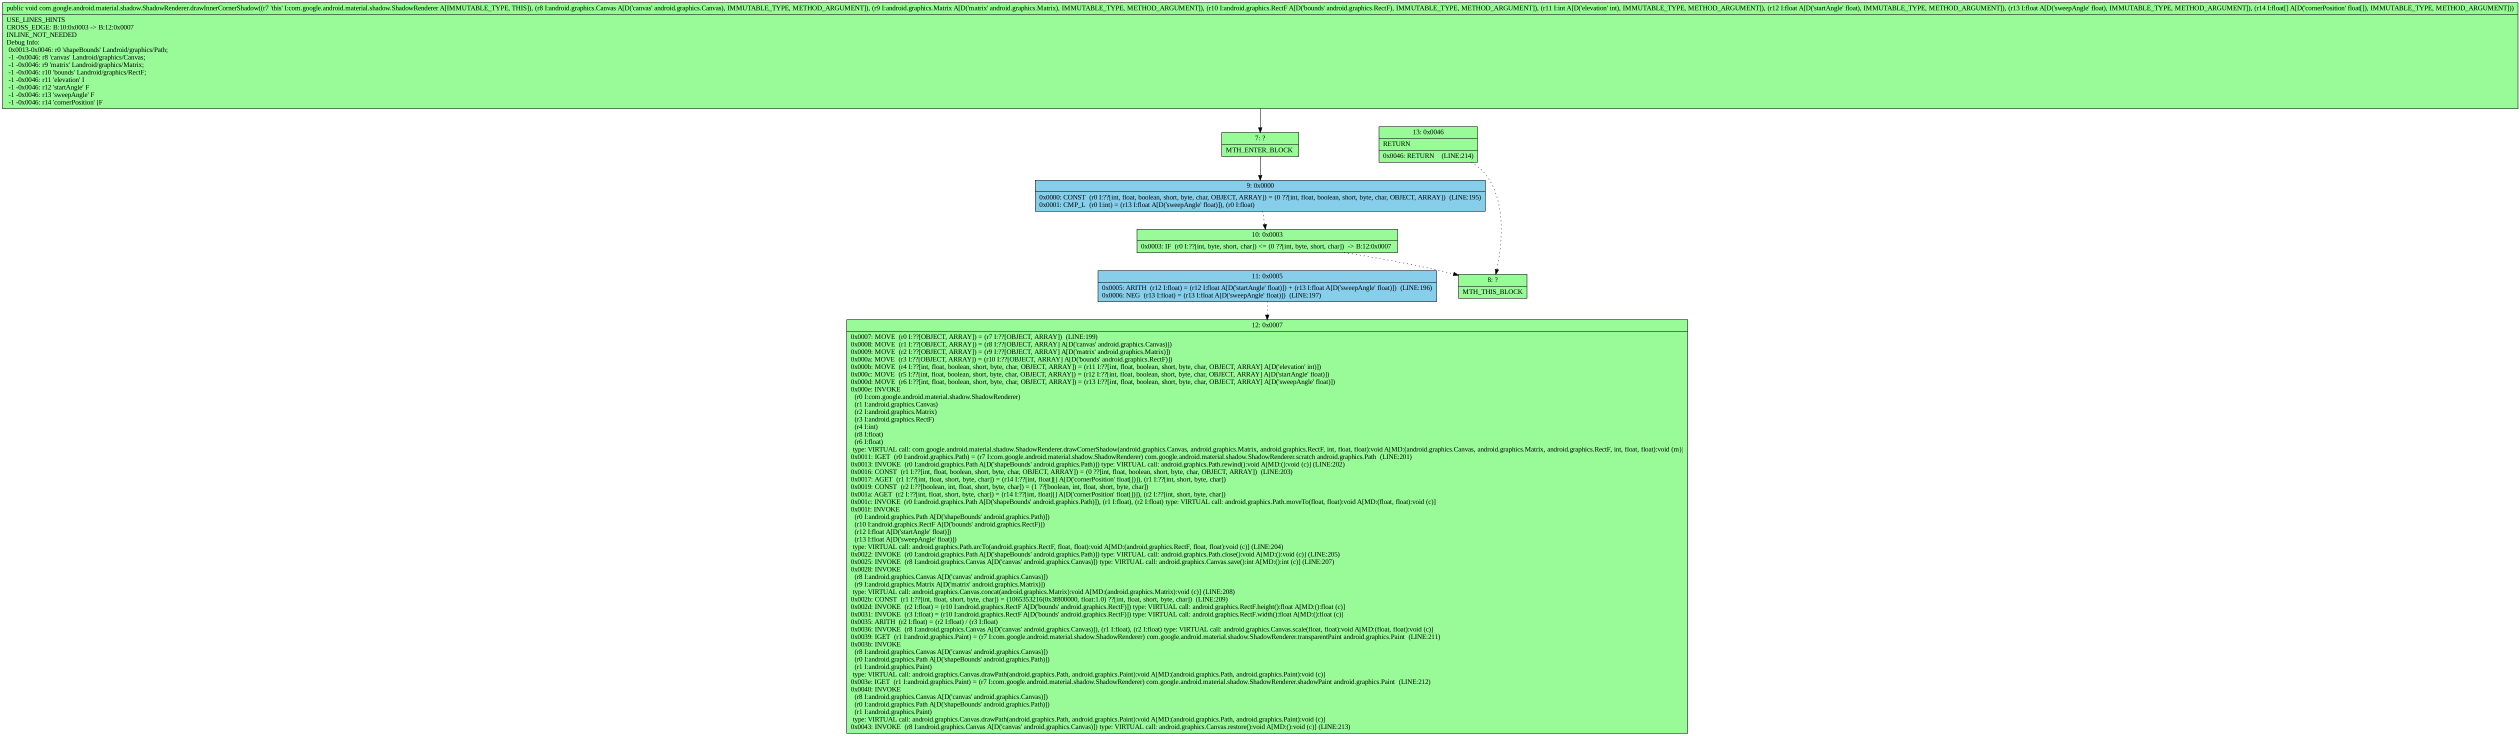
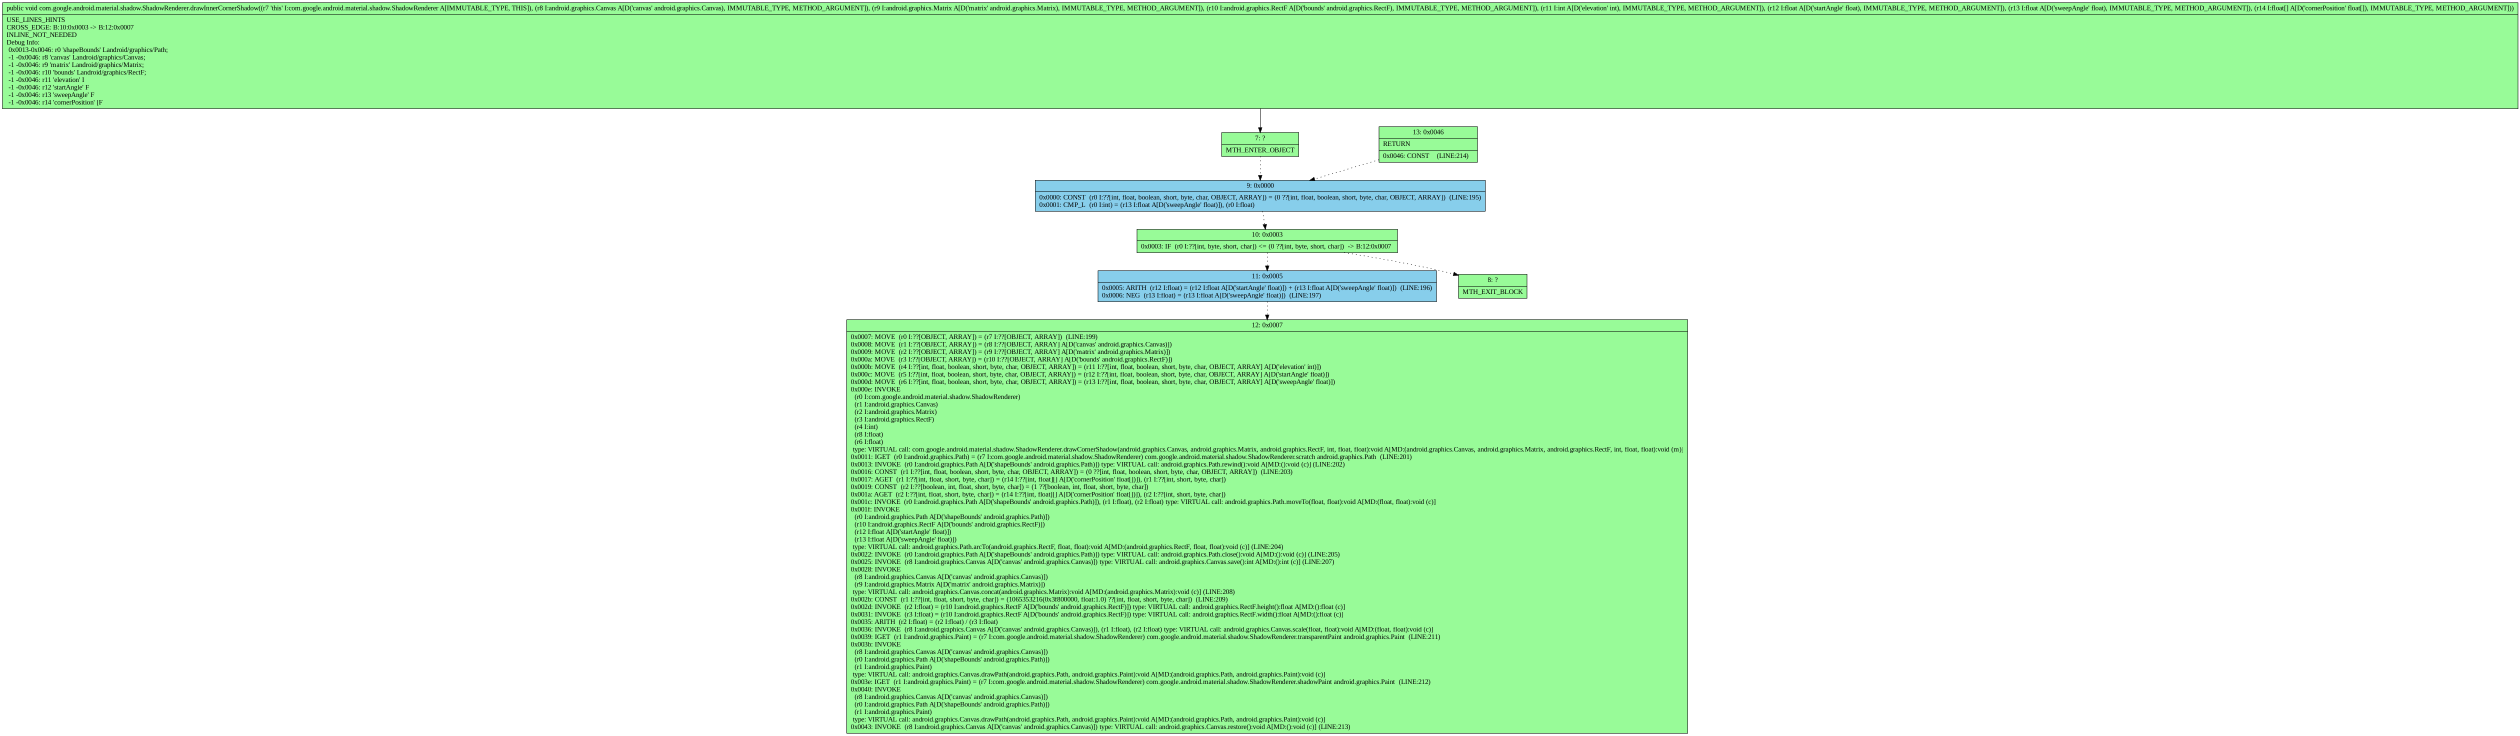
(1259, 150) -> (1260, 150)
(1428, 156) -> (1426, 156)
(1260, 166) -> (1260, 166)
(1500, 211) -> (1347, 169)
none -> (1267, 259)
(1493, 292) -> (1493, 292)
